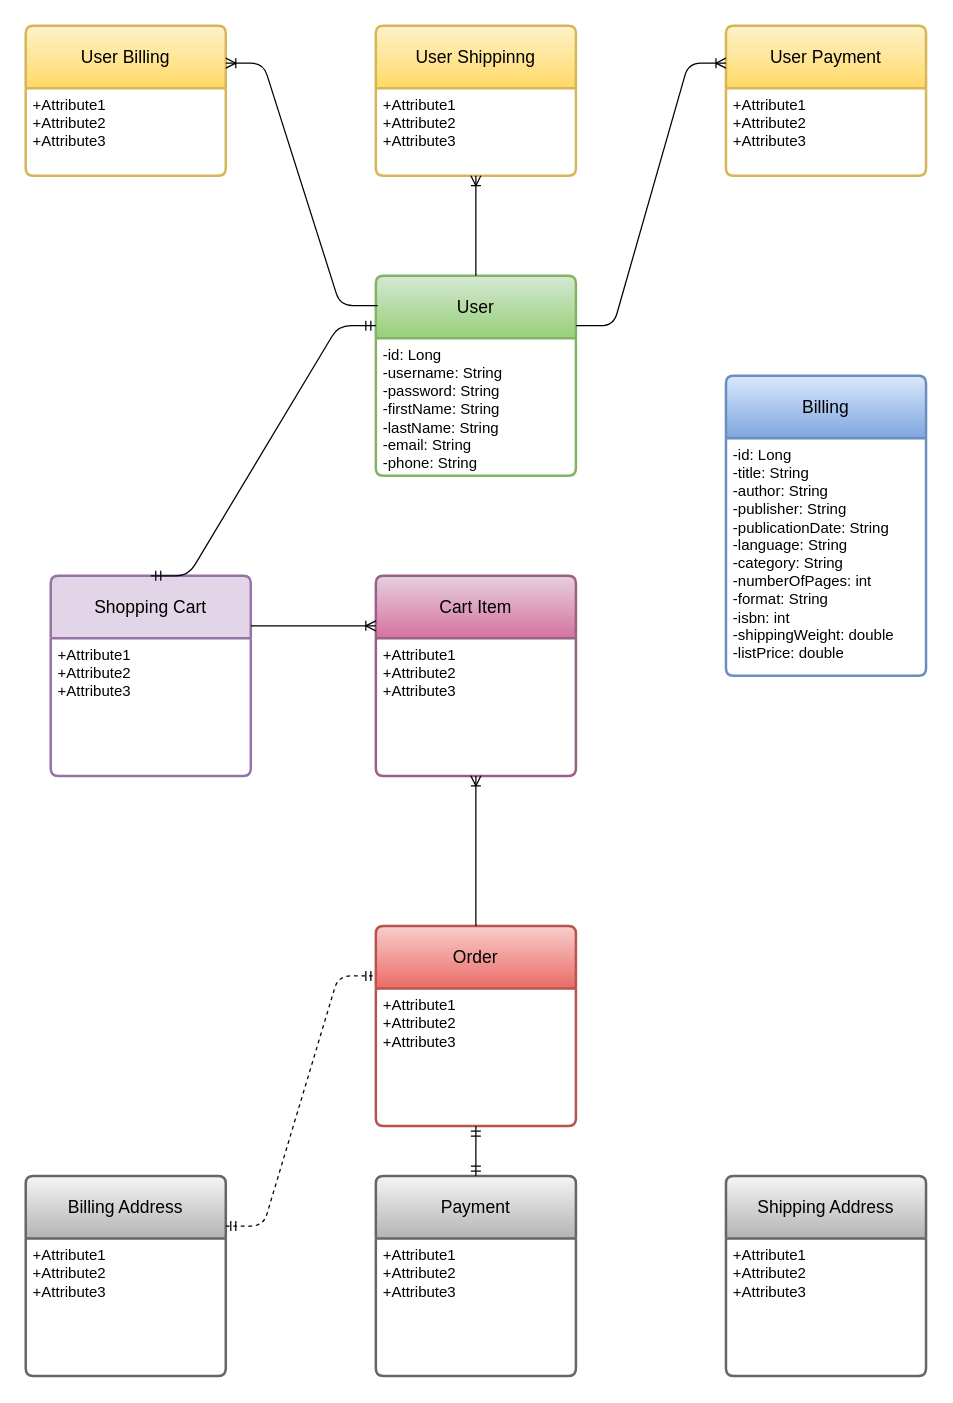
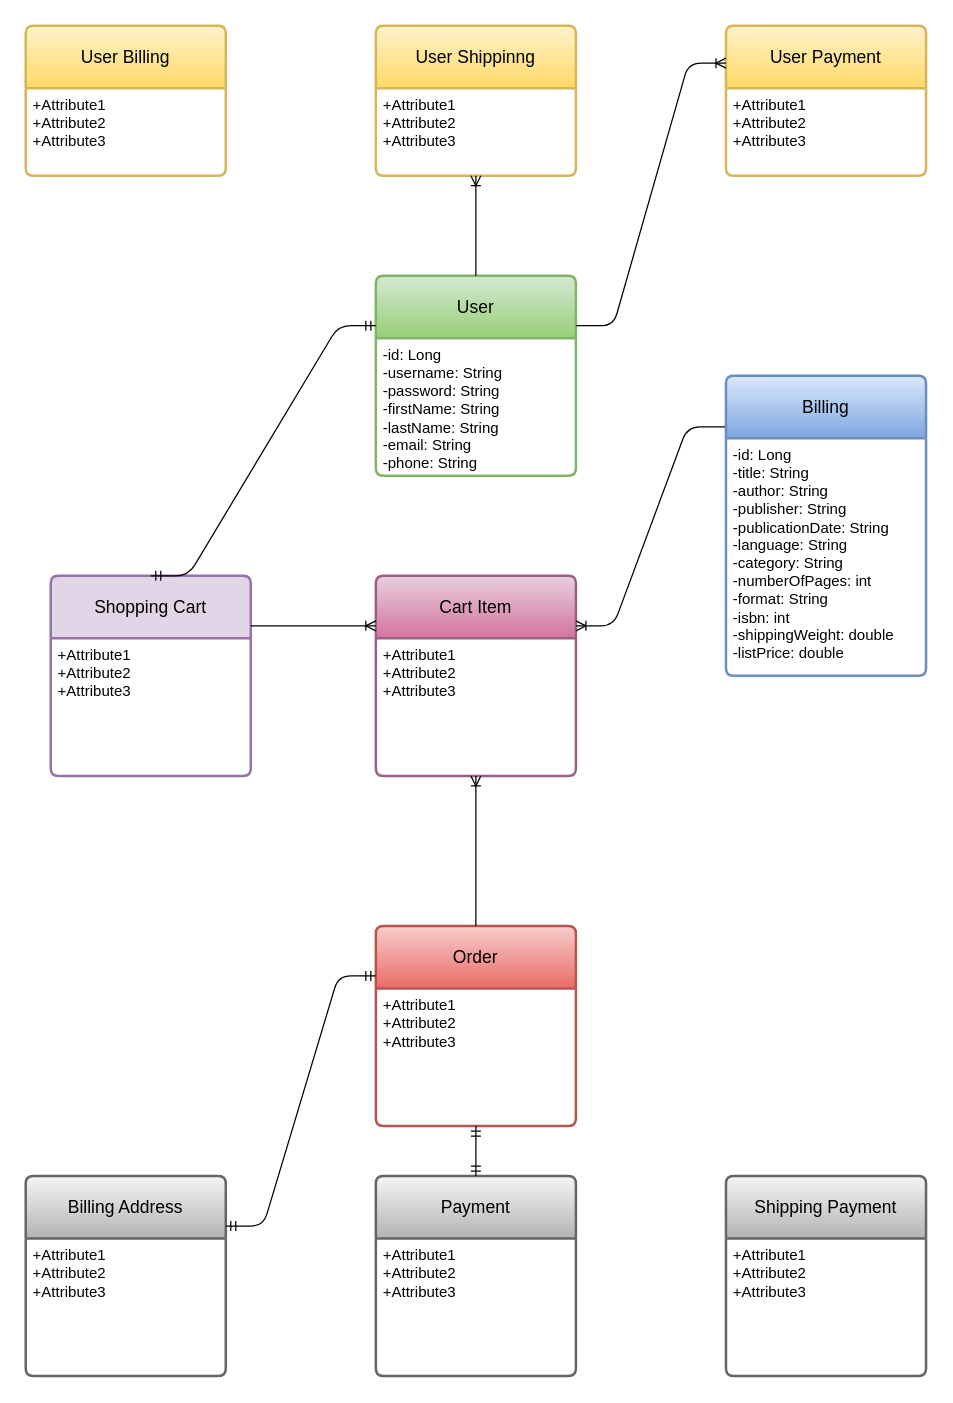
(302, 185) -> none
none -> (650, 526)
(301, 1099) -> (301, 1099)
(826, 1207) -> (826, 1207)
